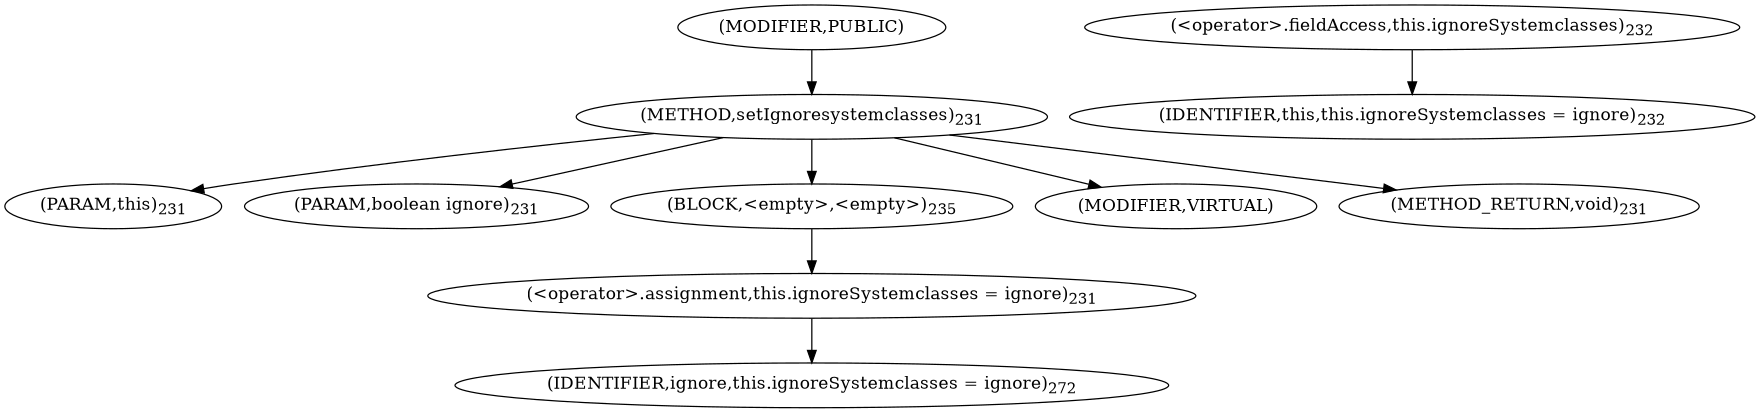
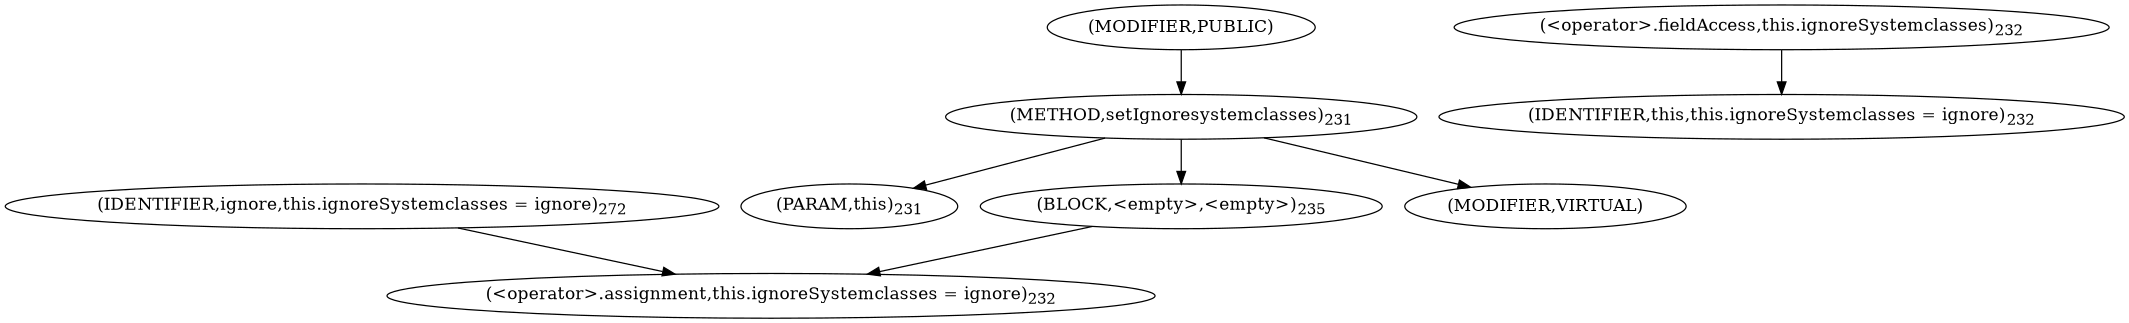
(417, 206) -> none
(1519, 206) -> none
(1083, 294) -> (1042, 294)
(812, 335) -> (560, 250)
